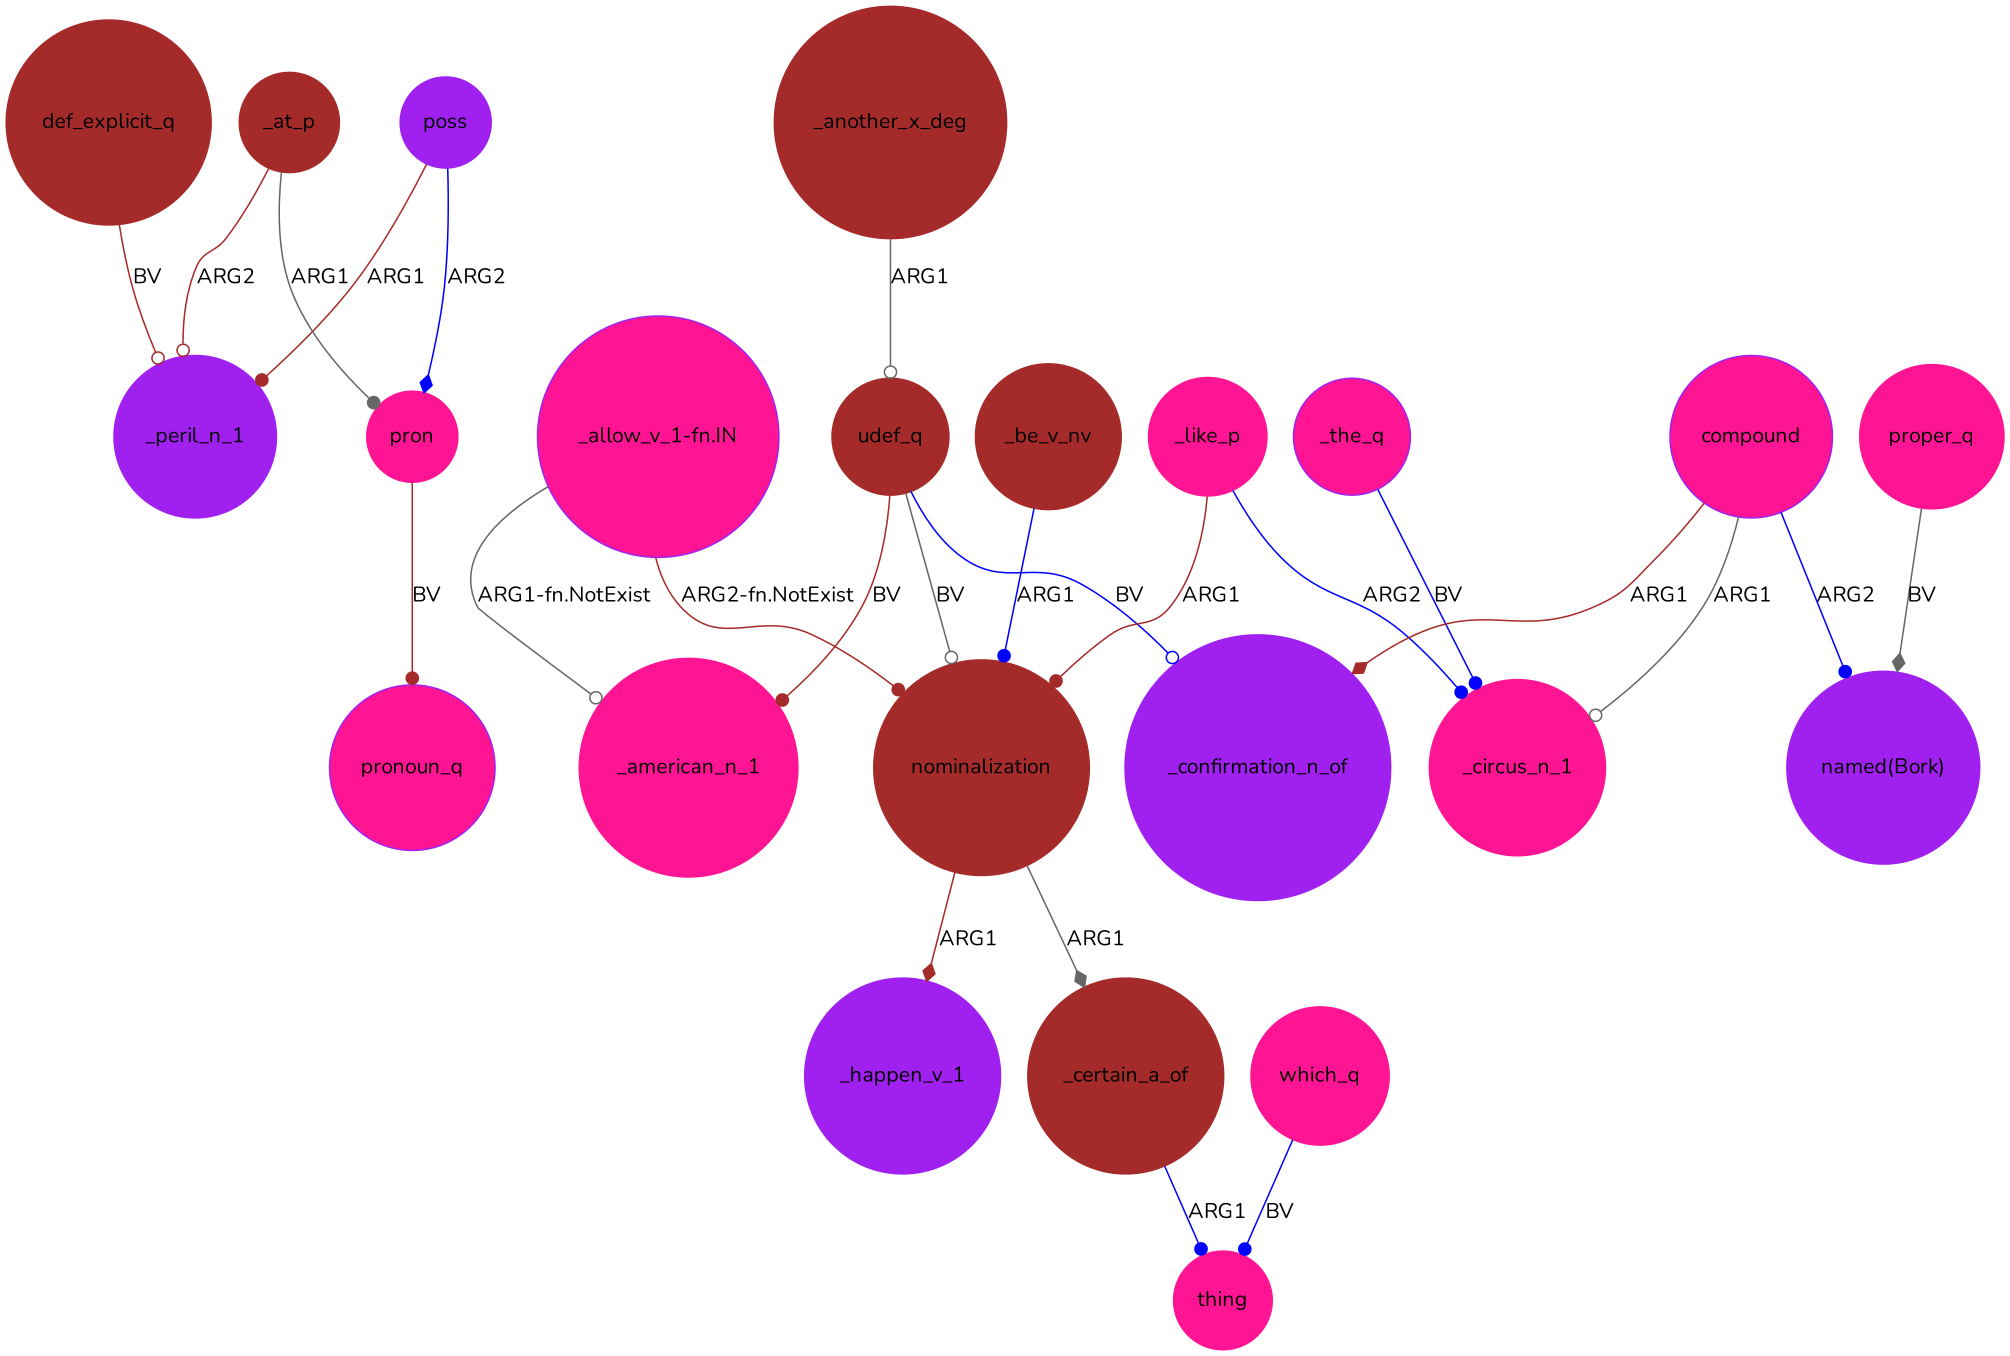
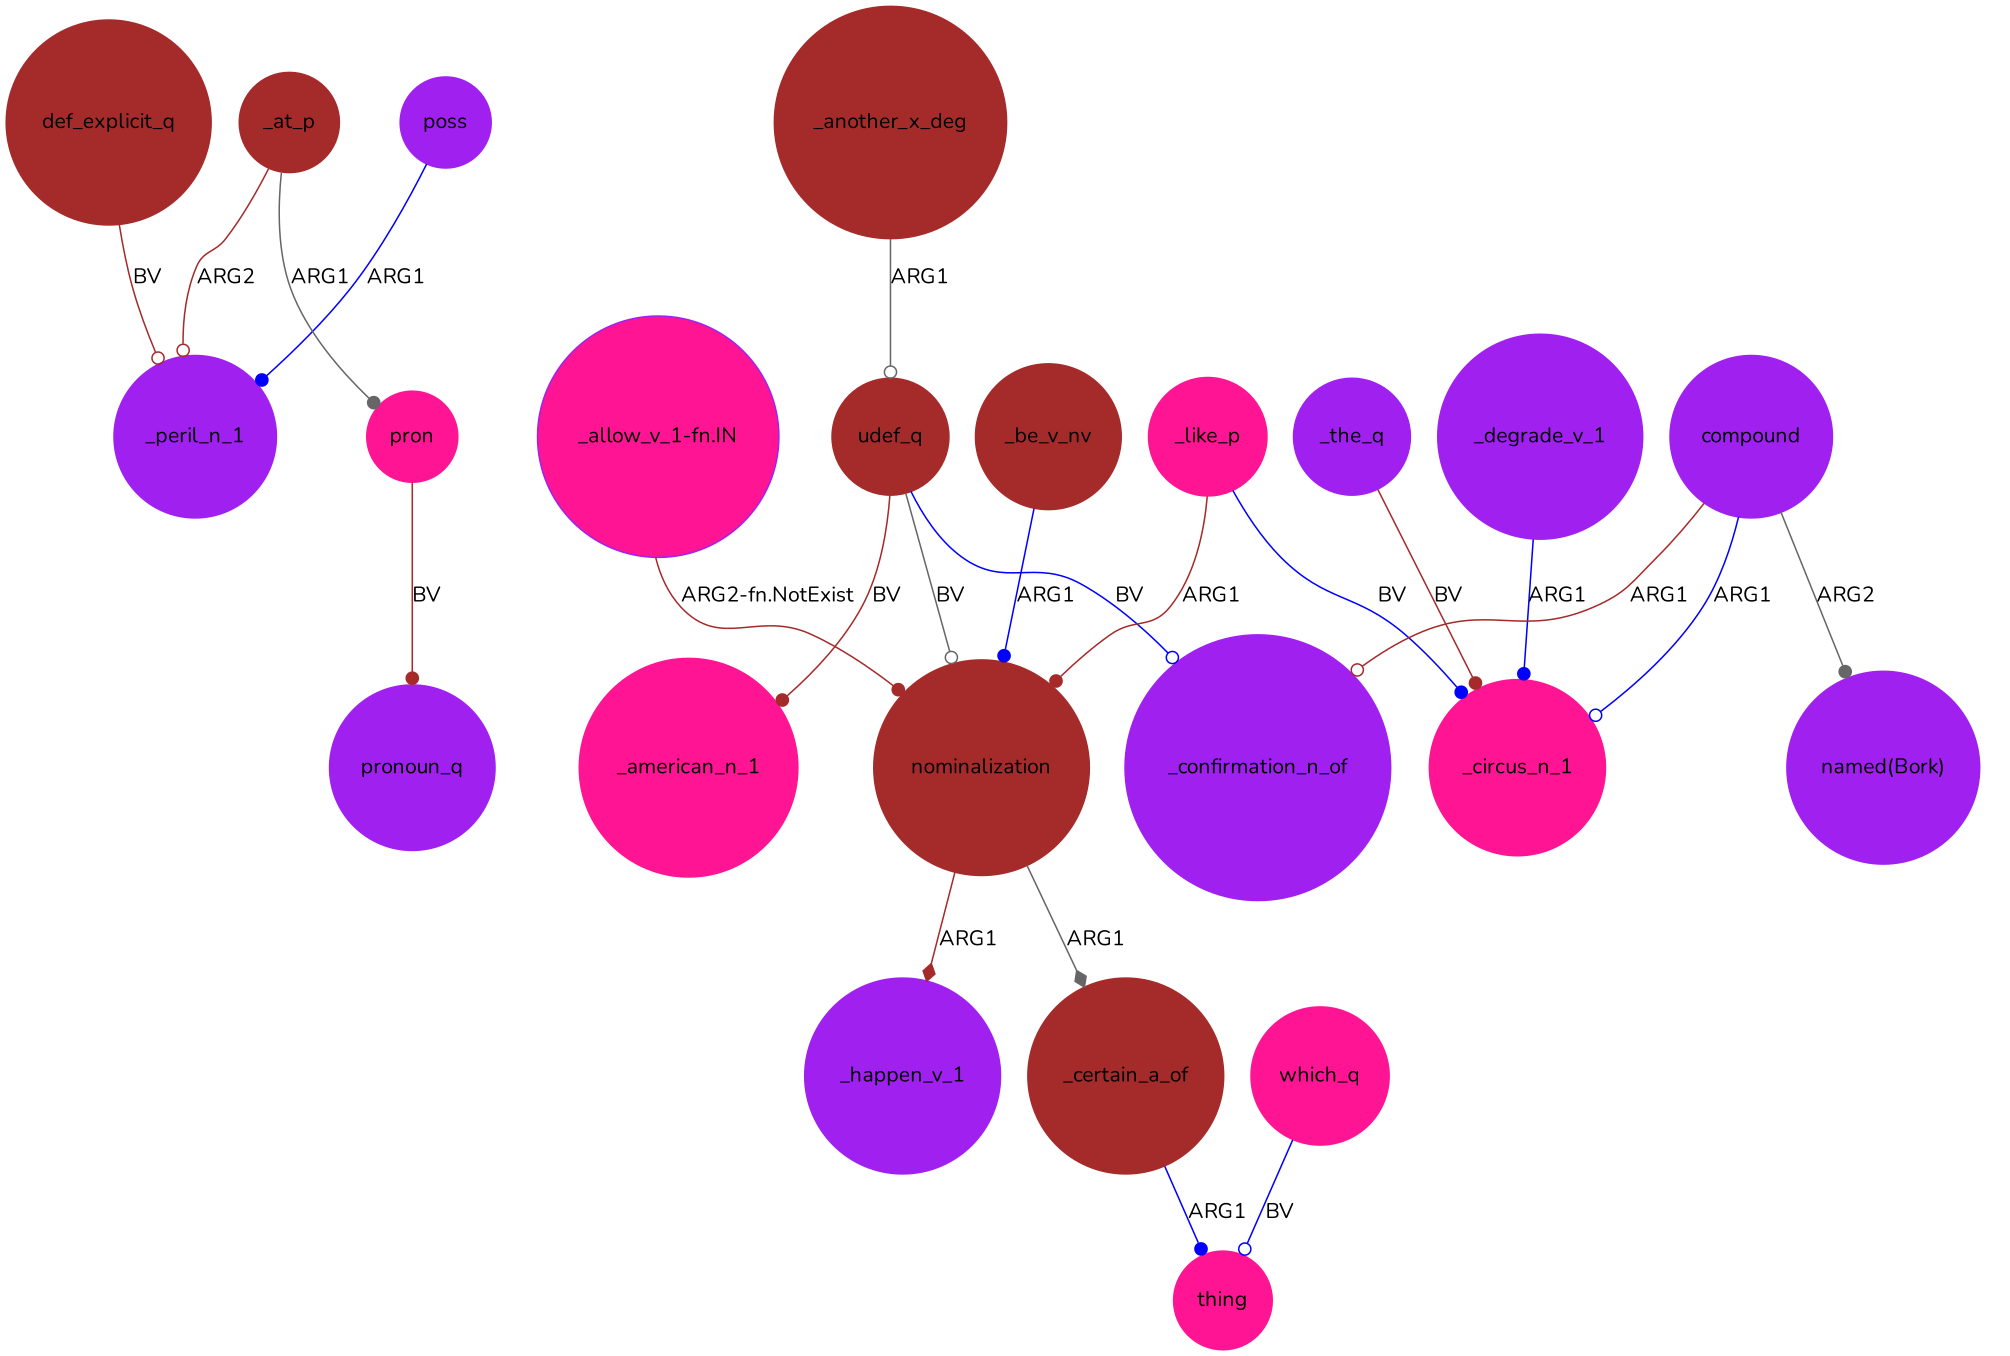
(446, 272) -> none
(358, 279) -> (358, 279)
(1352, 437) -> (1352, 437)
none -> (1540, 437)
(1751, 437) -> (1751, 437)
(1932, 437) -> none
(1425, 583) -> (1425, 583)
(1812, 589) -> (1812, 589)
(1392, 596) -> (1392, 596)
(476, 601) -> none
(1550, 619) -> (1550, 619)
(1689, 627) -> (1689, 627)
(412, 768) -> (412, 768)
(1270, 1192) -> (1270, 1192)
